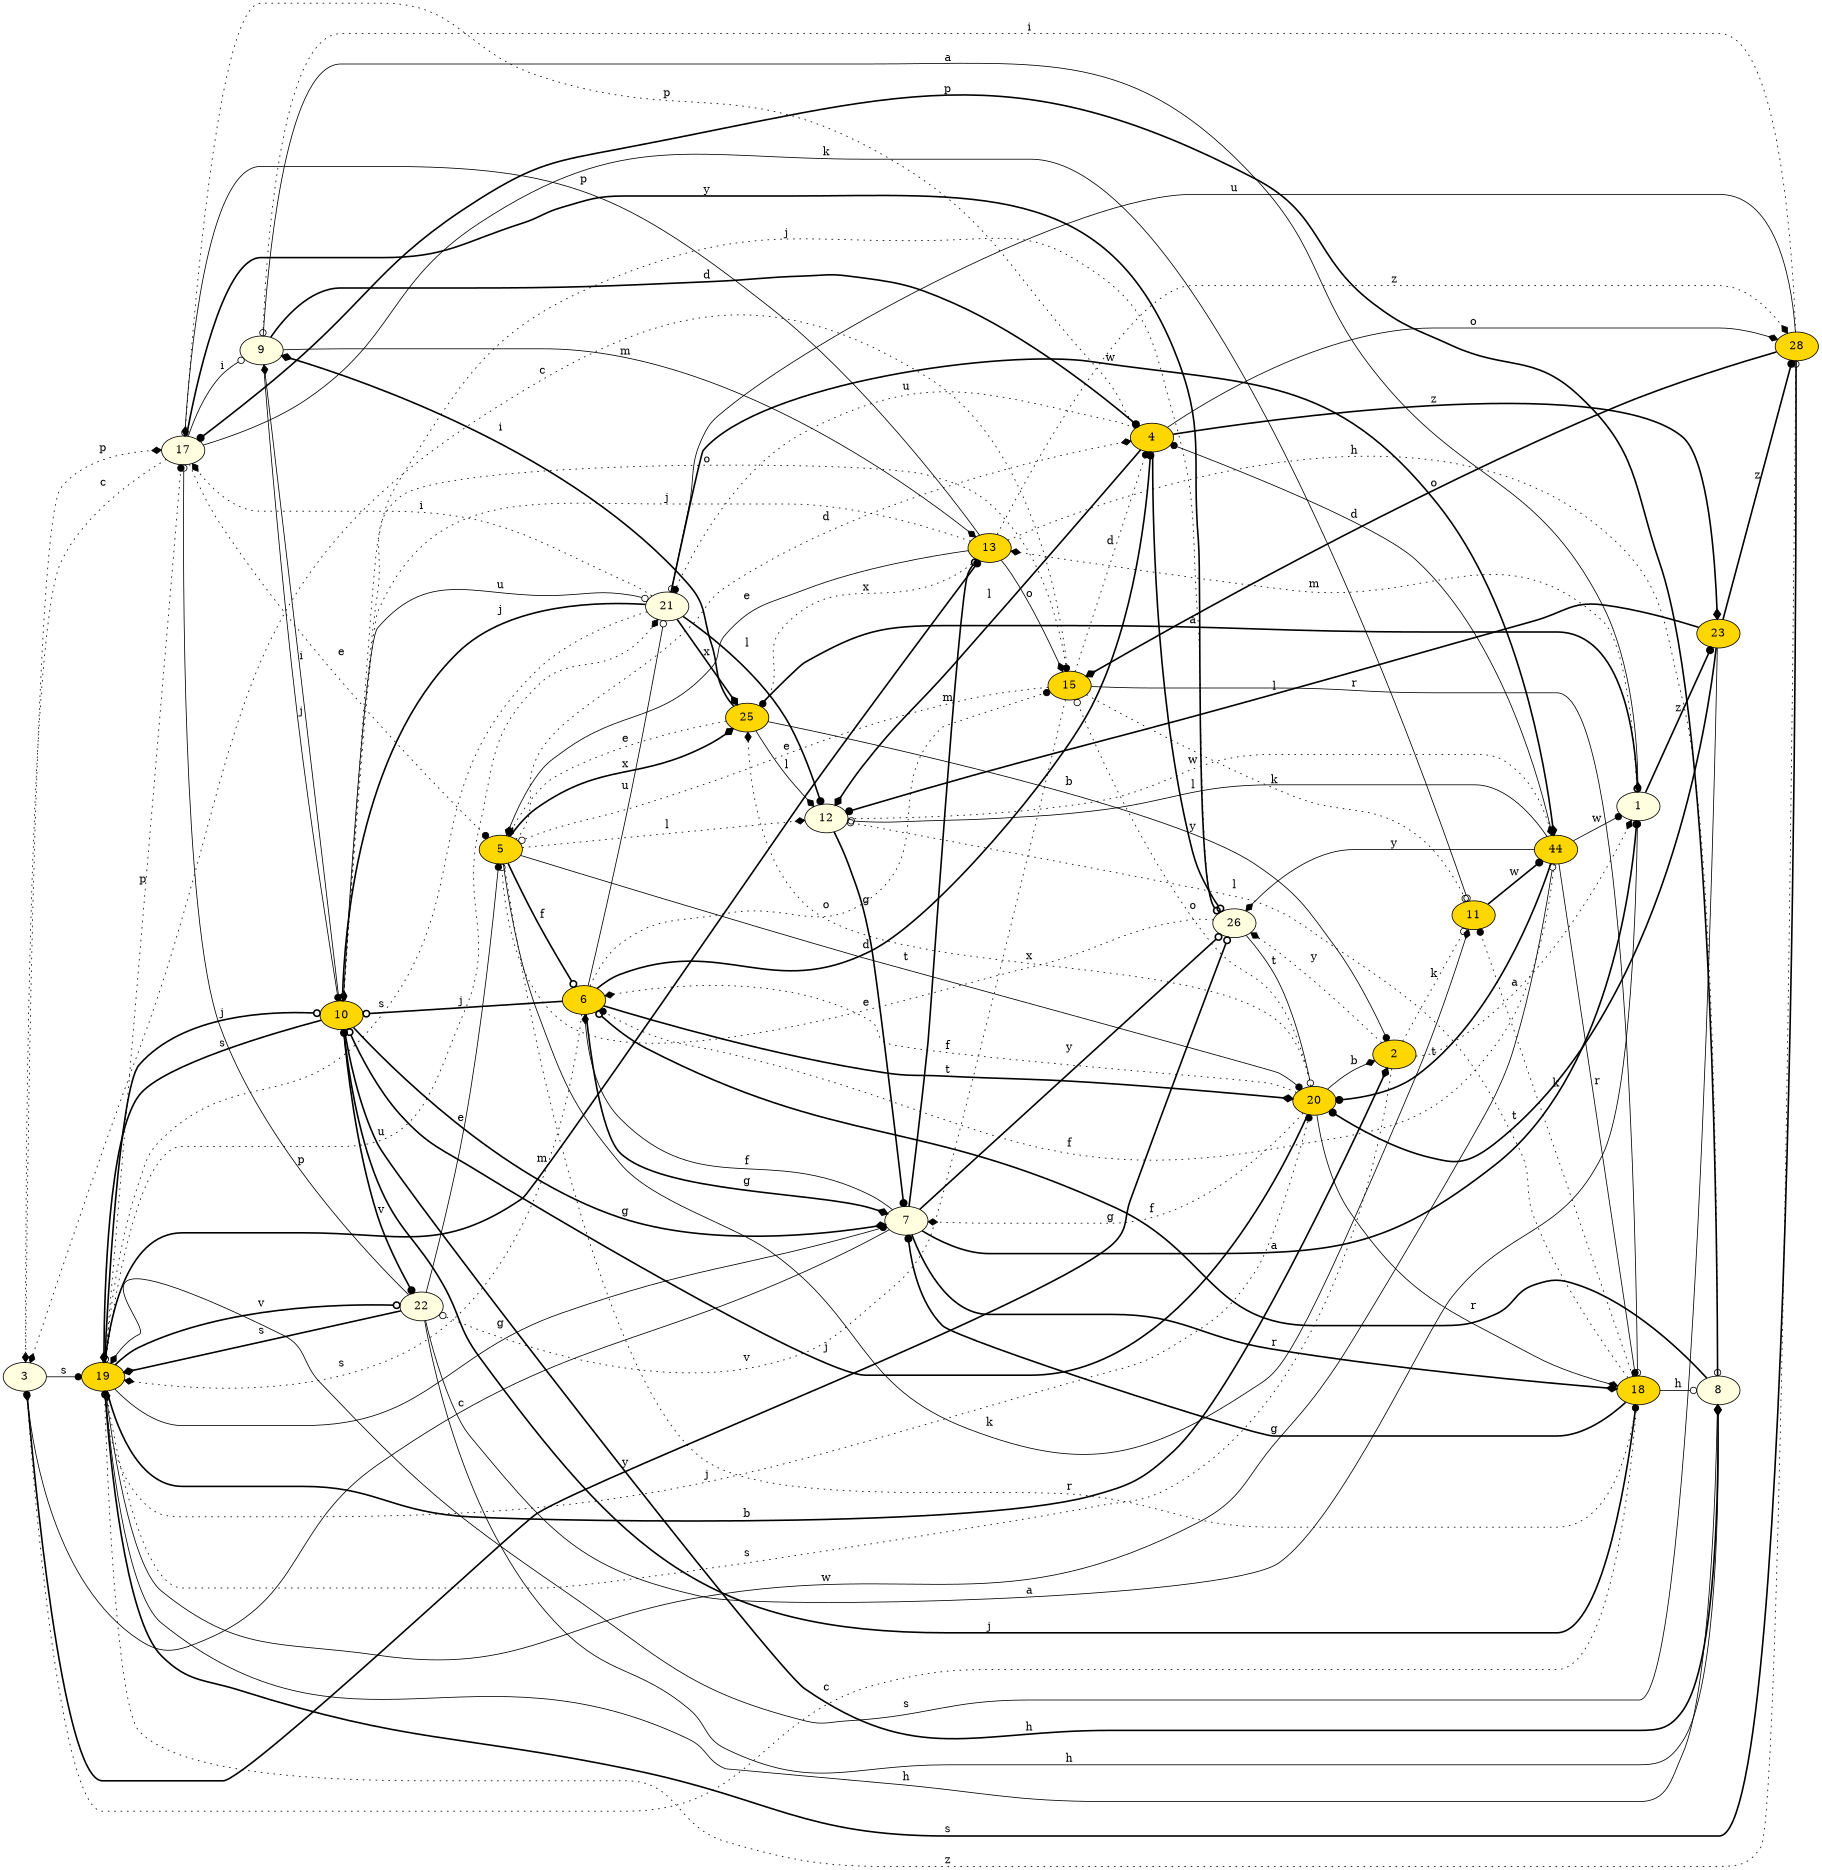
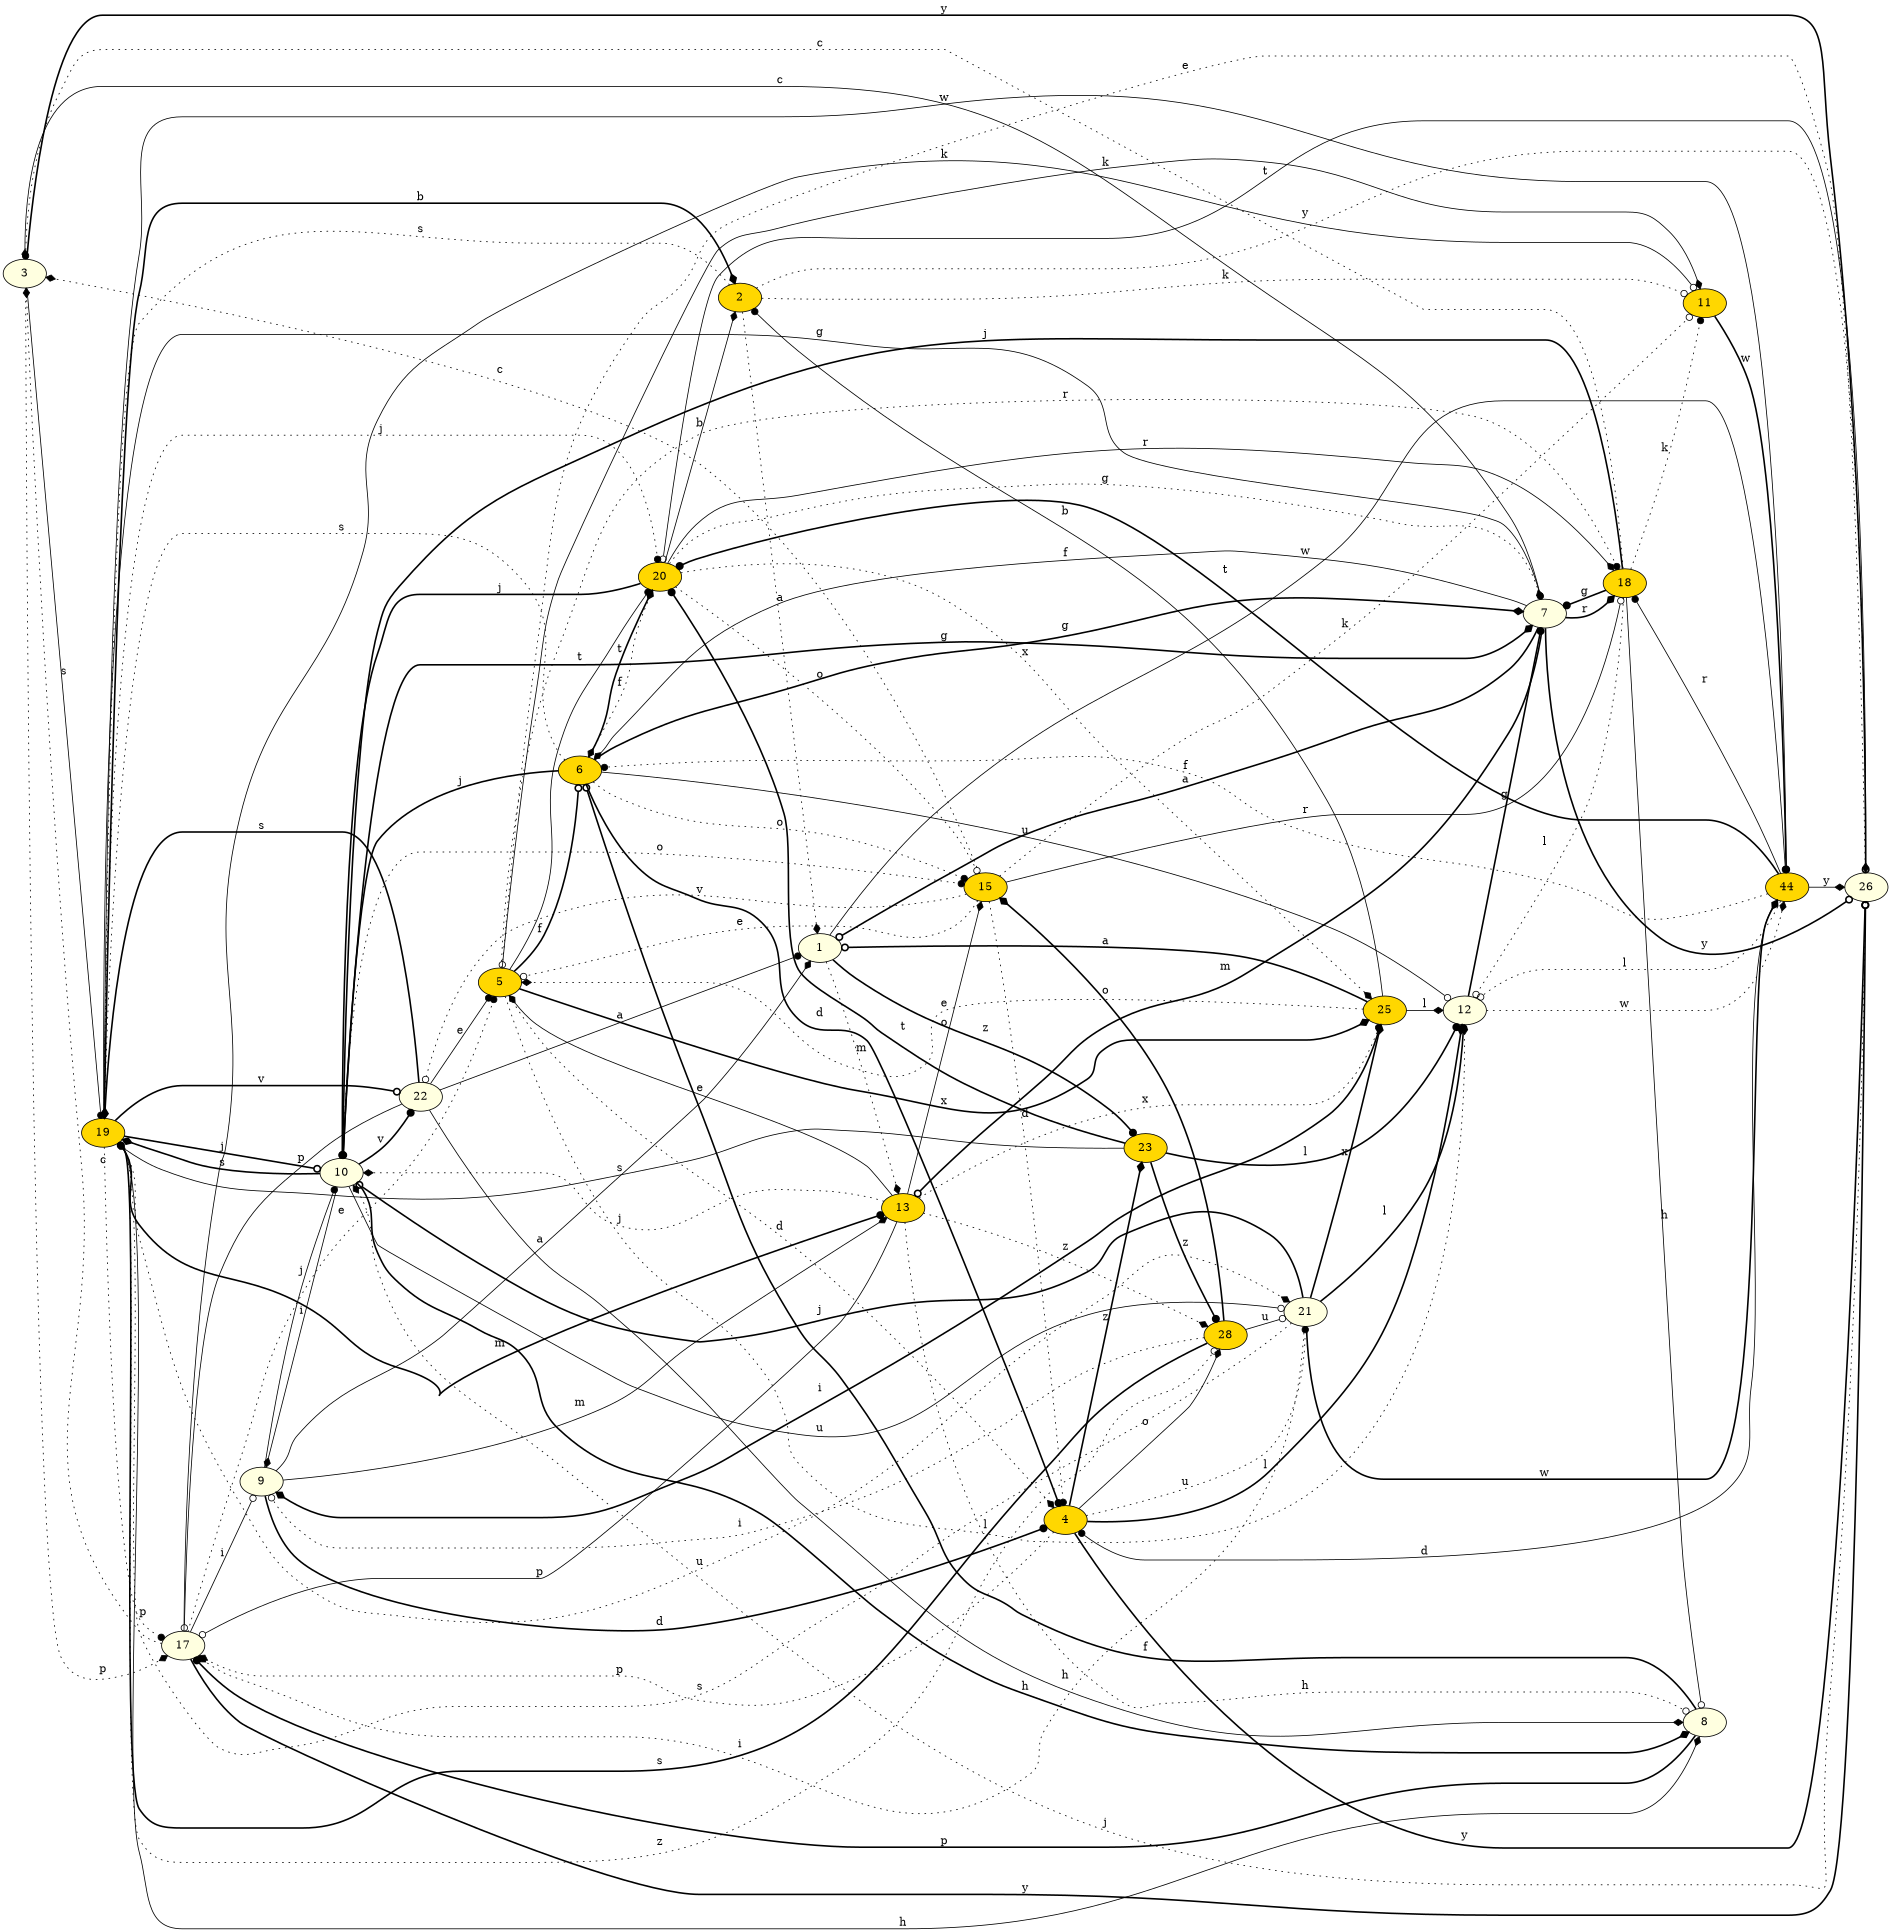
(1210, 790) -> (1653, 970)
(626, 816) -> (1036, 840)
(1594, 830) -> (1418, 441)
(342, 1015) -> (342, 1173)
